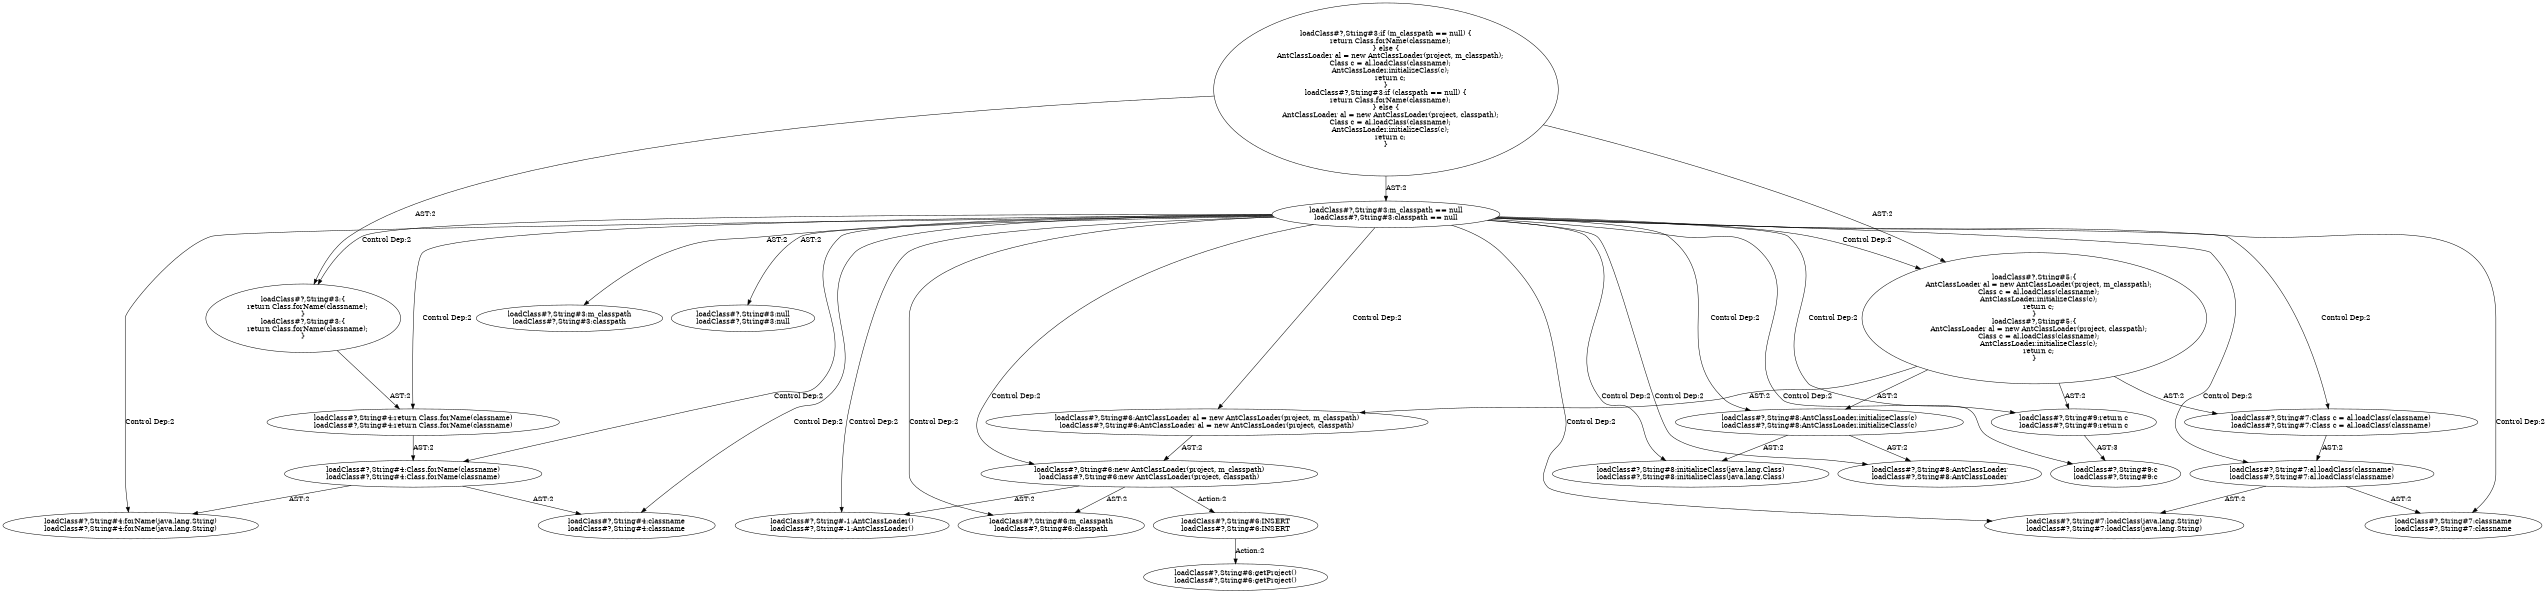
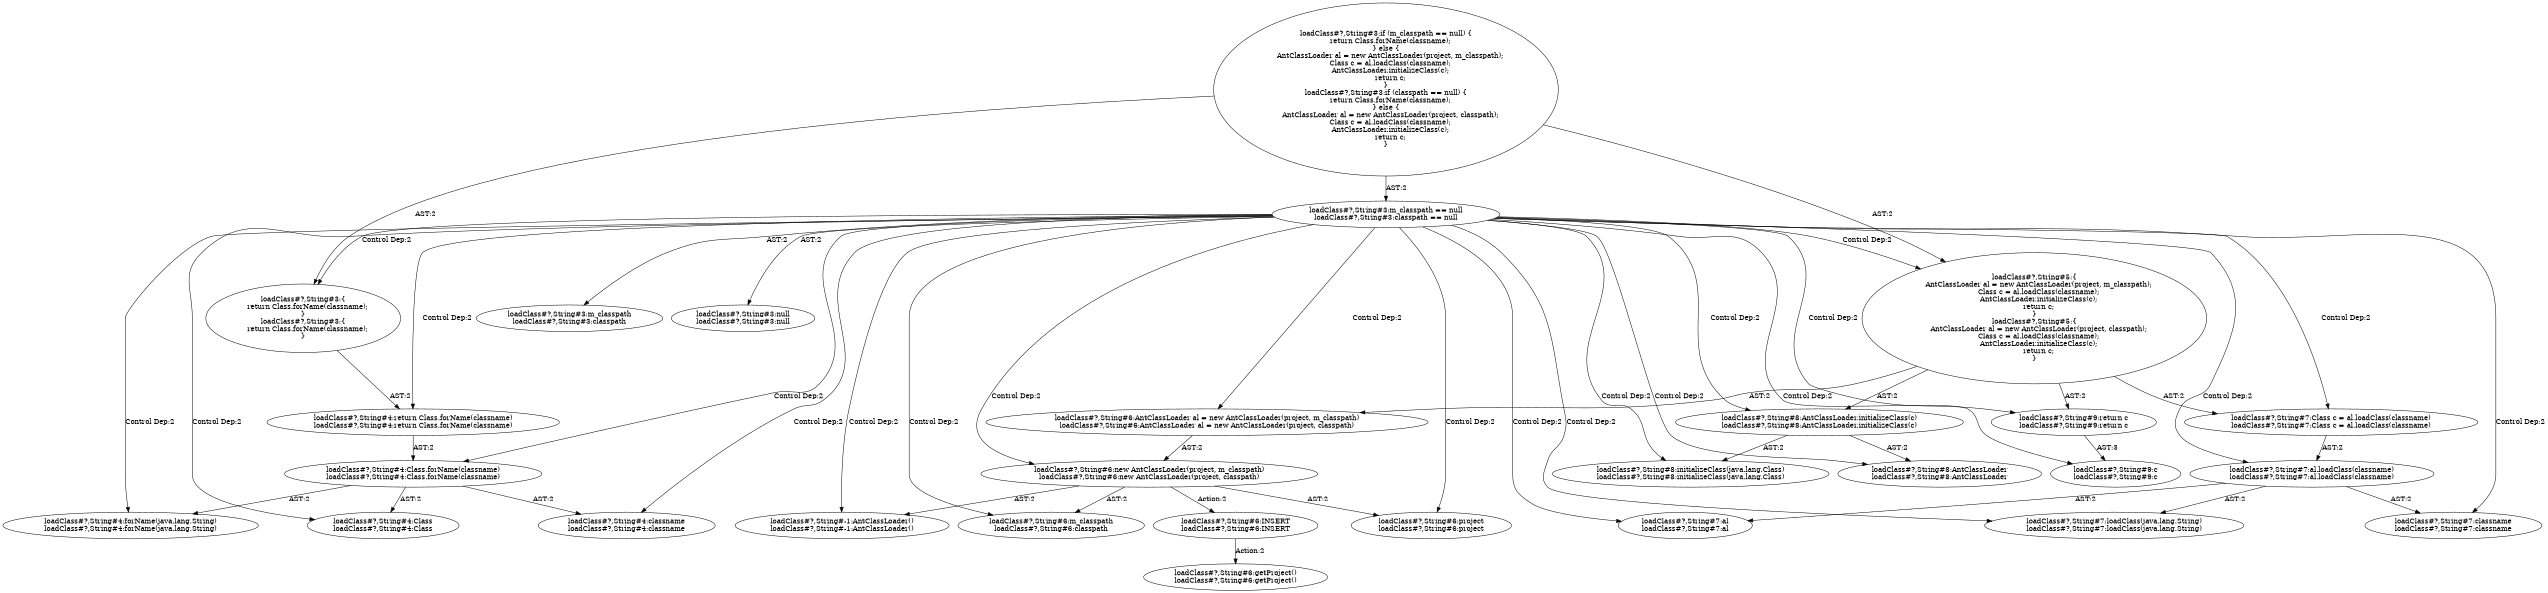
none -> (383, 525)
none -> (1431, 525)
none -> (1685, 525)
